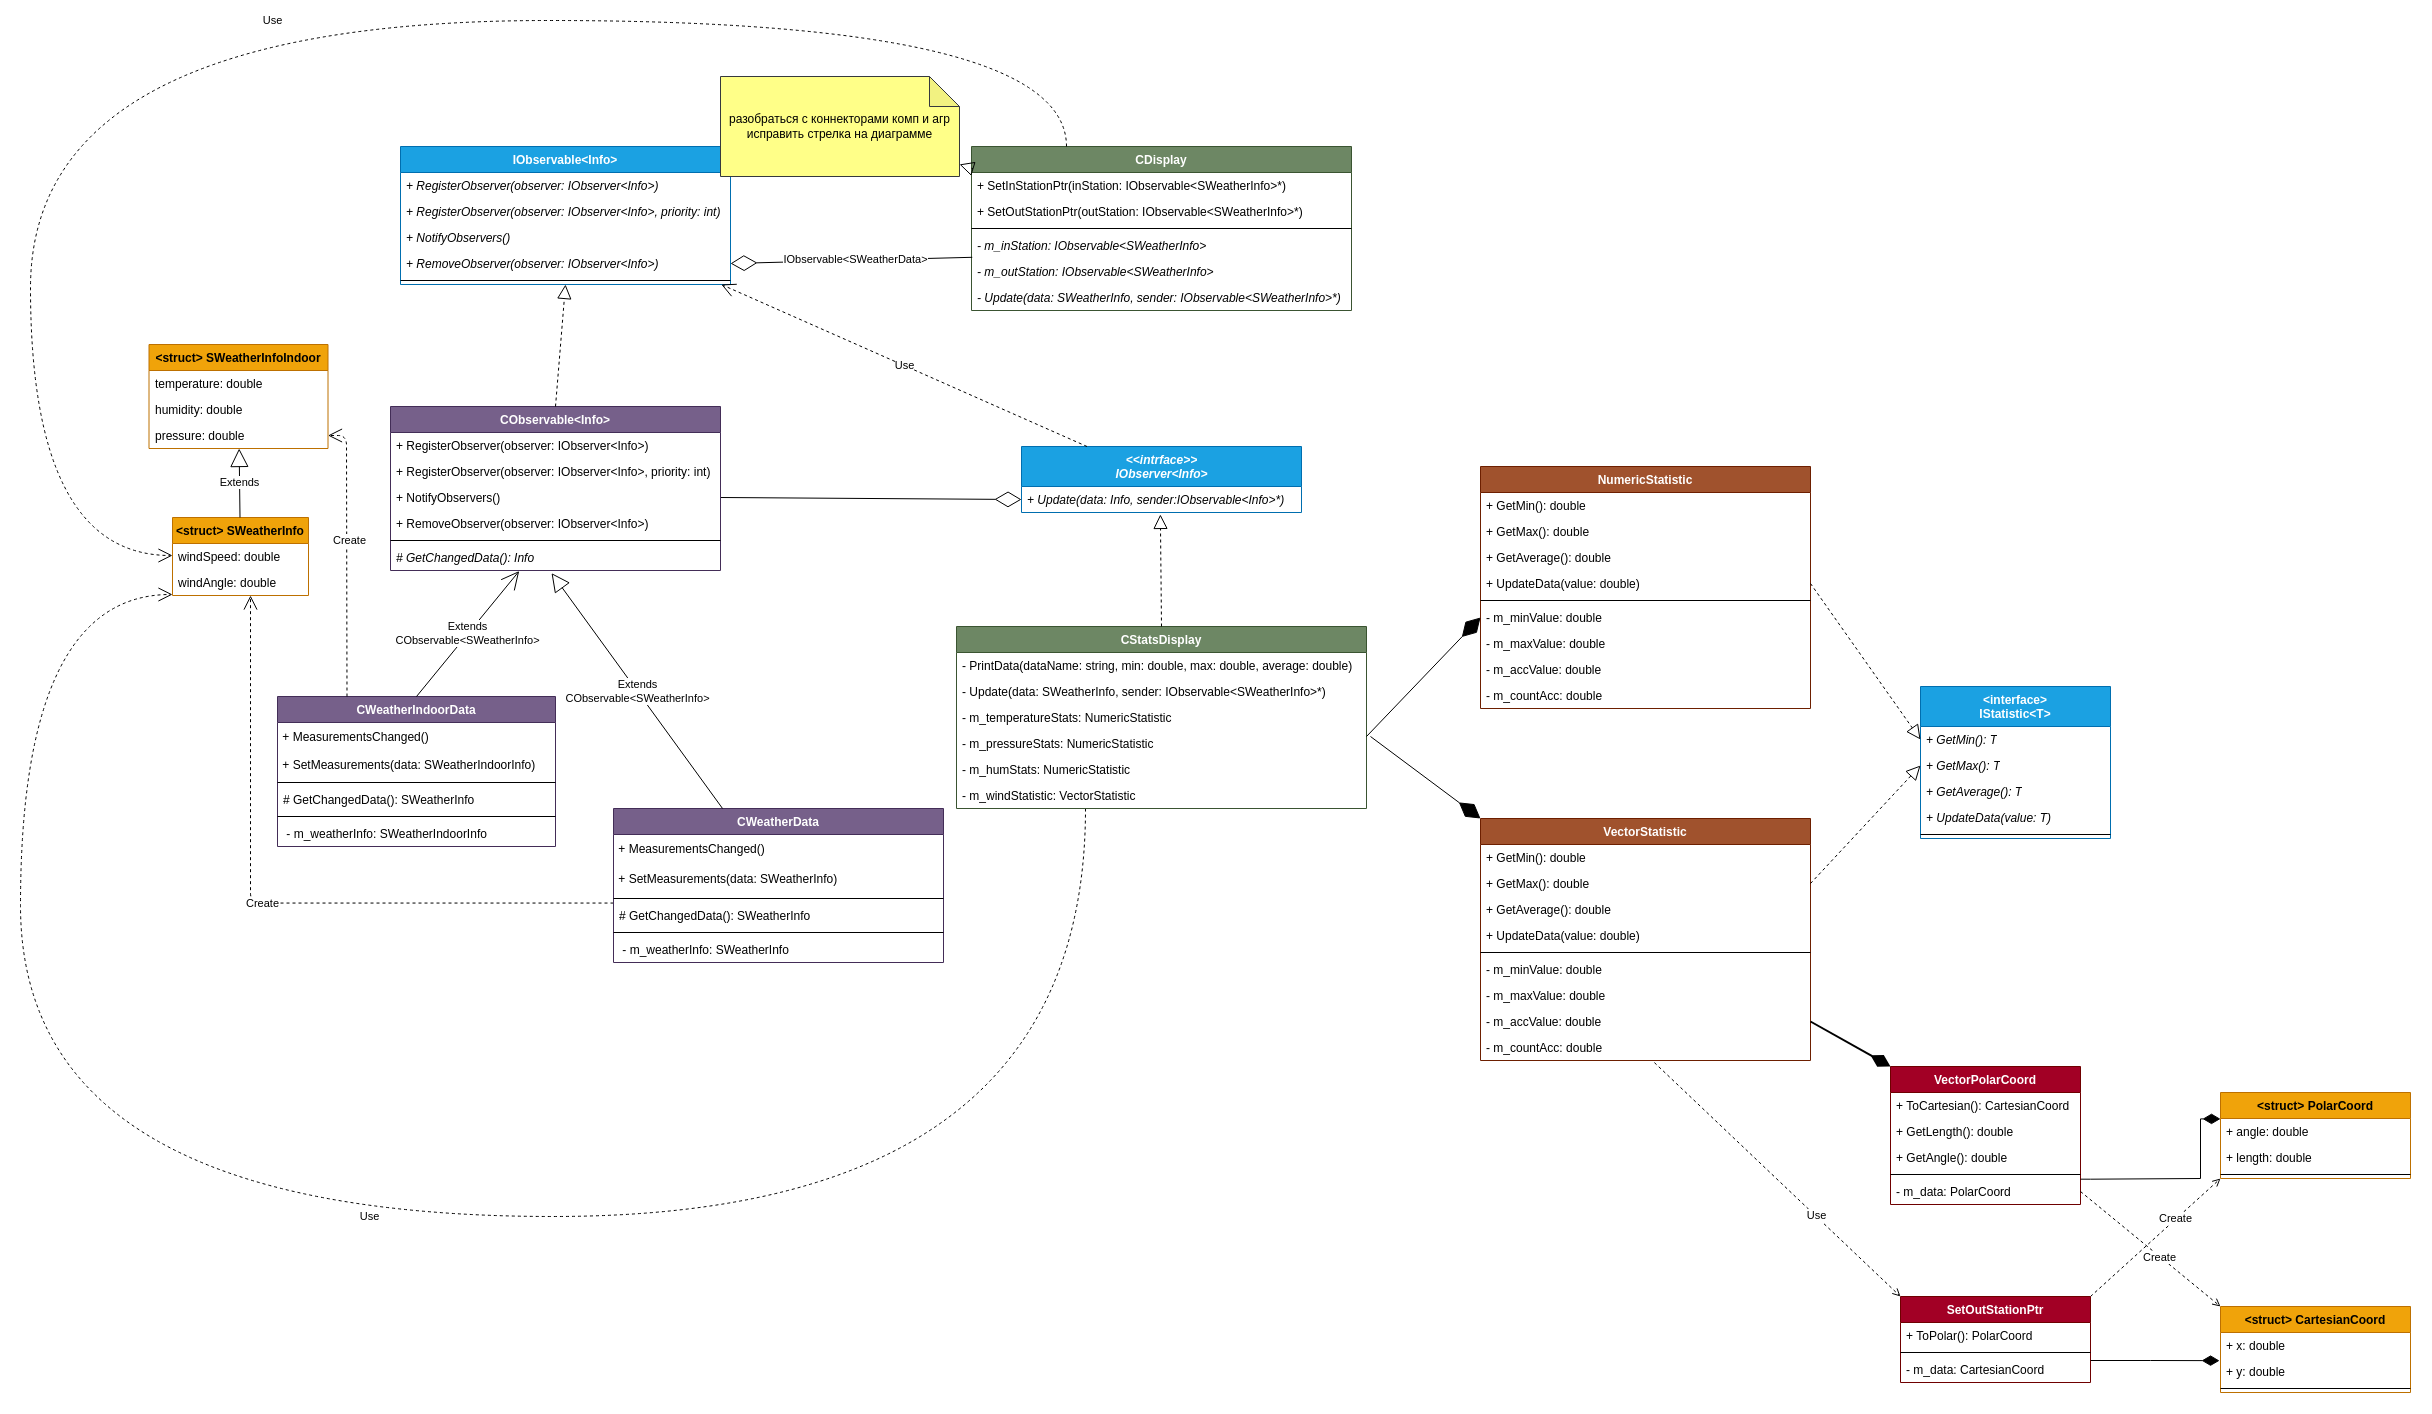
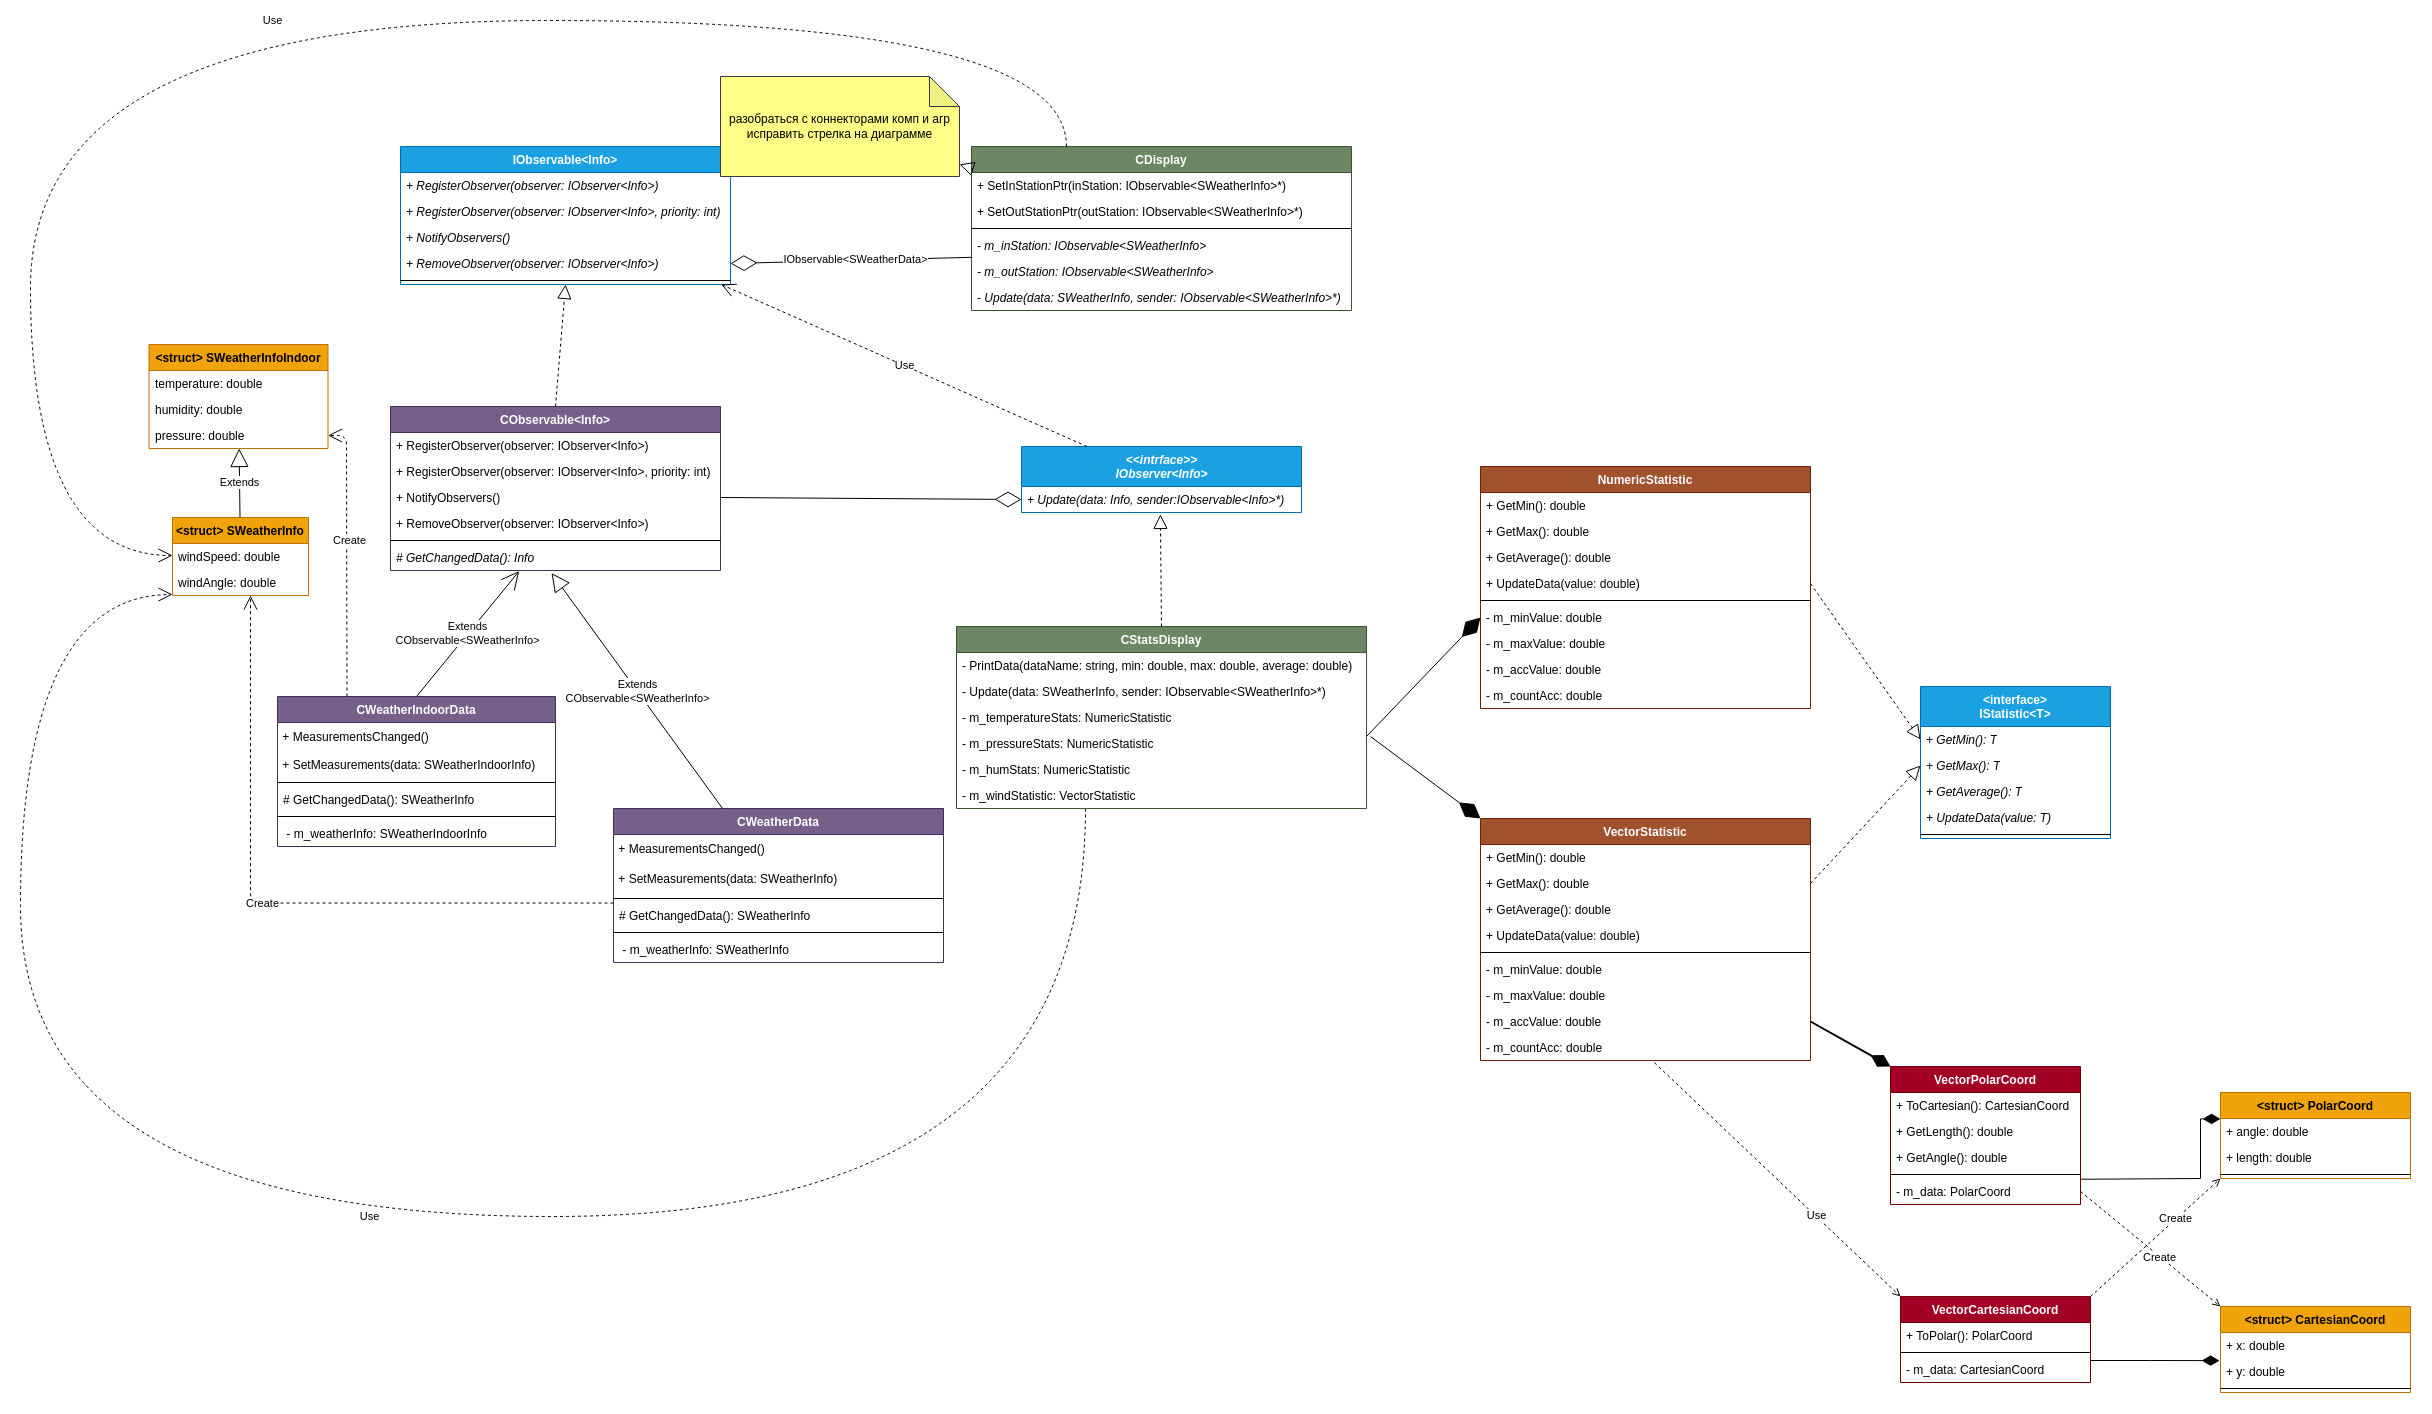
(1995, 1310) -> (1995, 1310)
